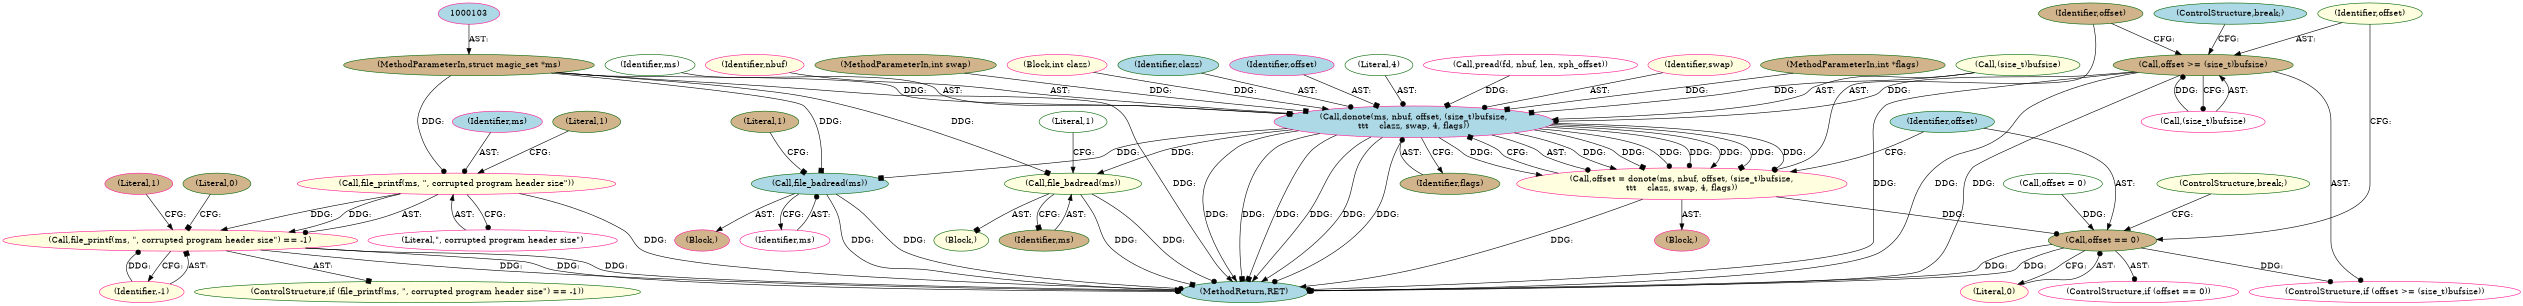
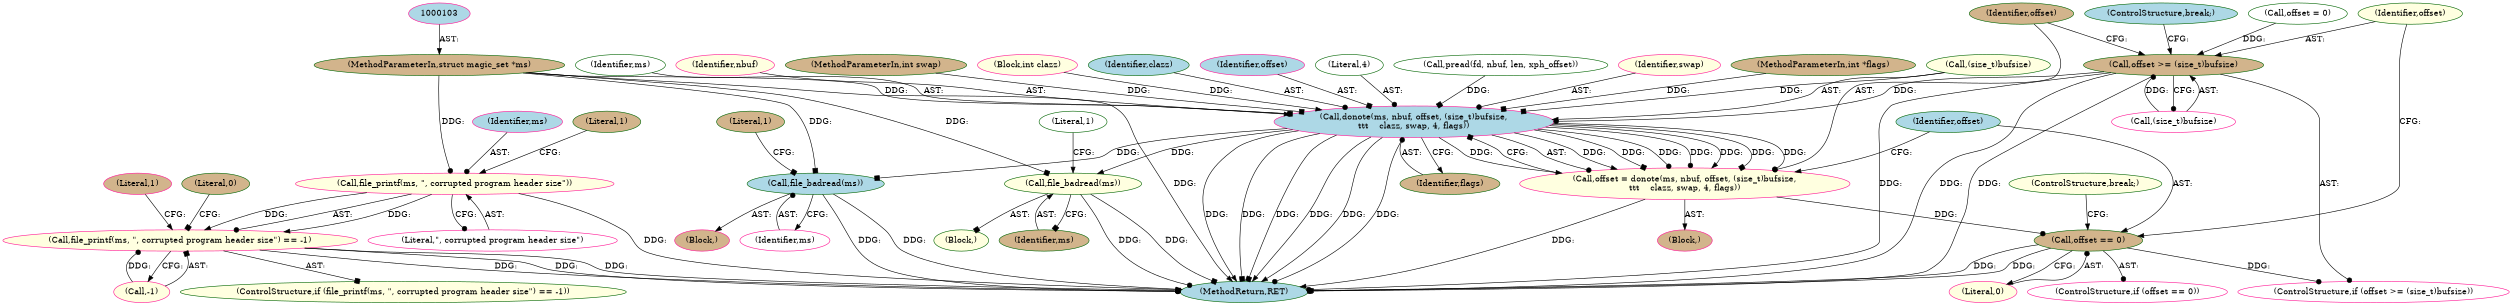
(1530, 65) -> (1501, 65)
(2076, 210) -> (2239, 38)
(142, 292) -> (142, 292)
